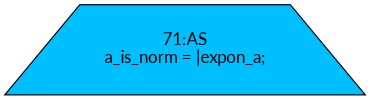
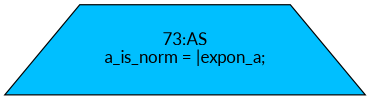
(185, 50) -> (185, 50)
